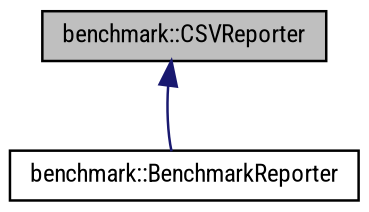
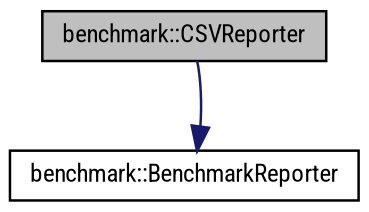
(168, 119) -> (201, 94)
